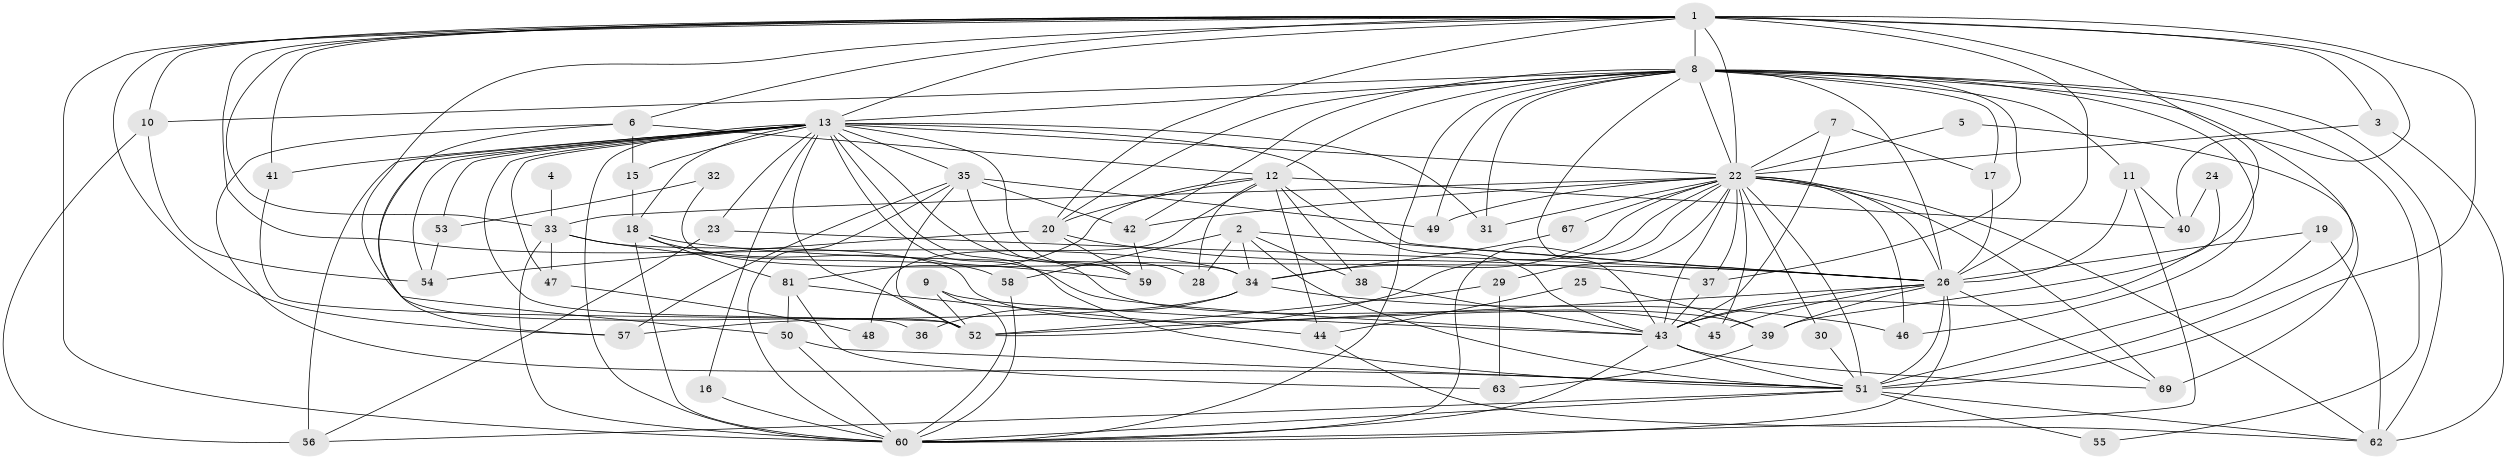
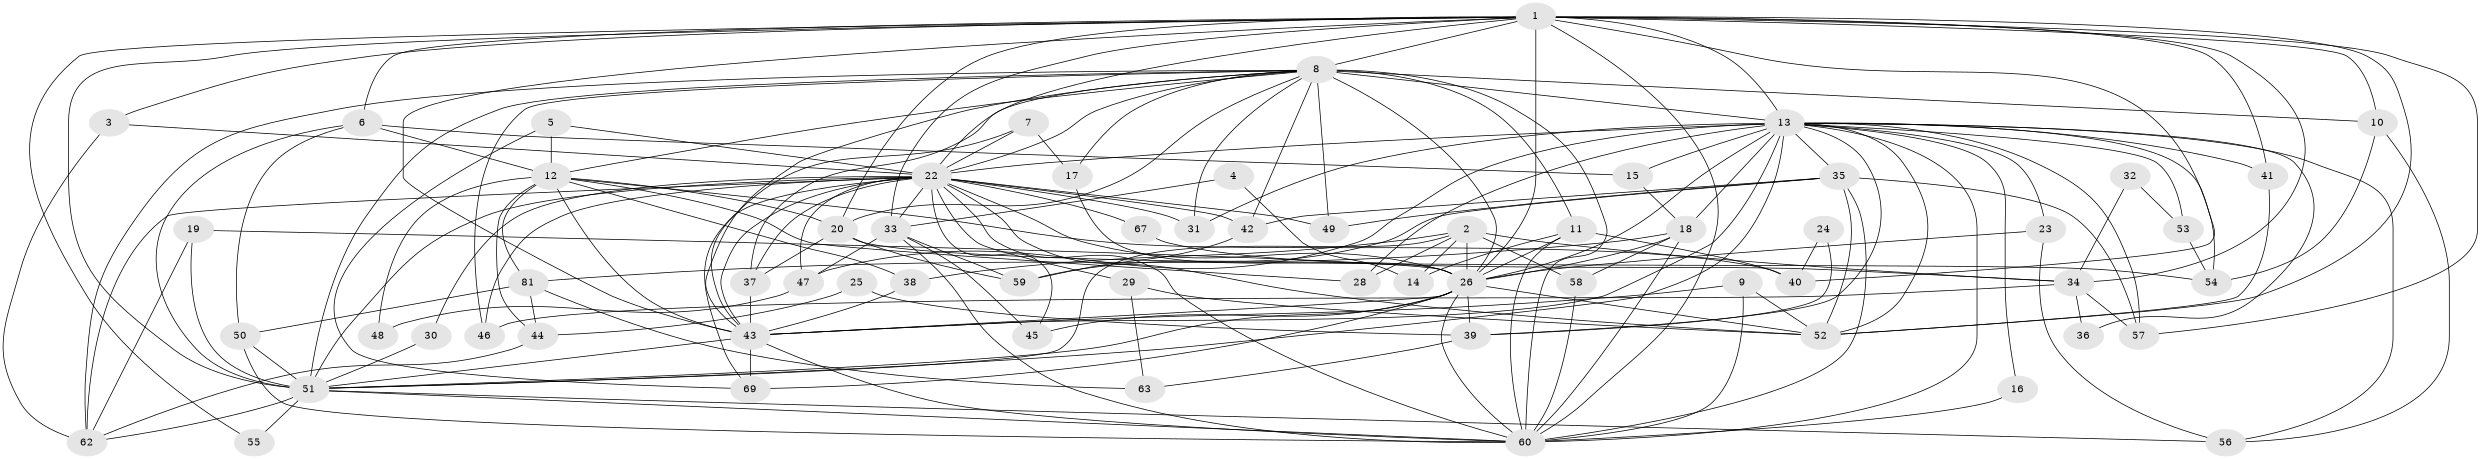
(2271, 124) -> (464, 35)
none -> (551, 147)
(1583, 247) -> (816, 211)
none -> (1414, 283)
